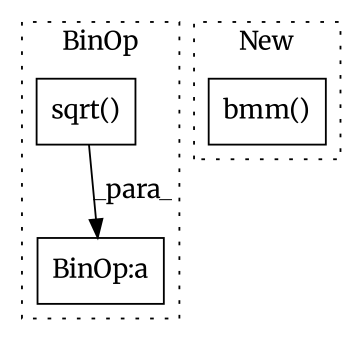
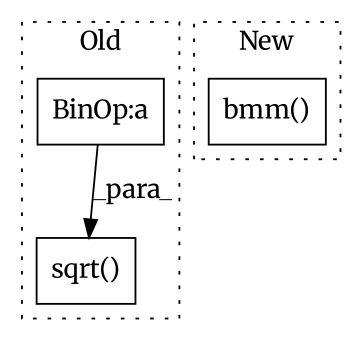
(101, 43) -> (101, 43)
(92, 182) -> (94, 182)
